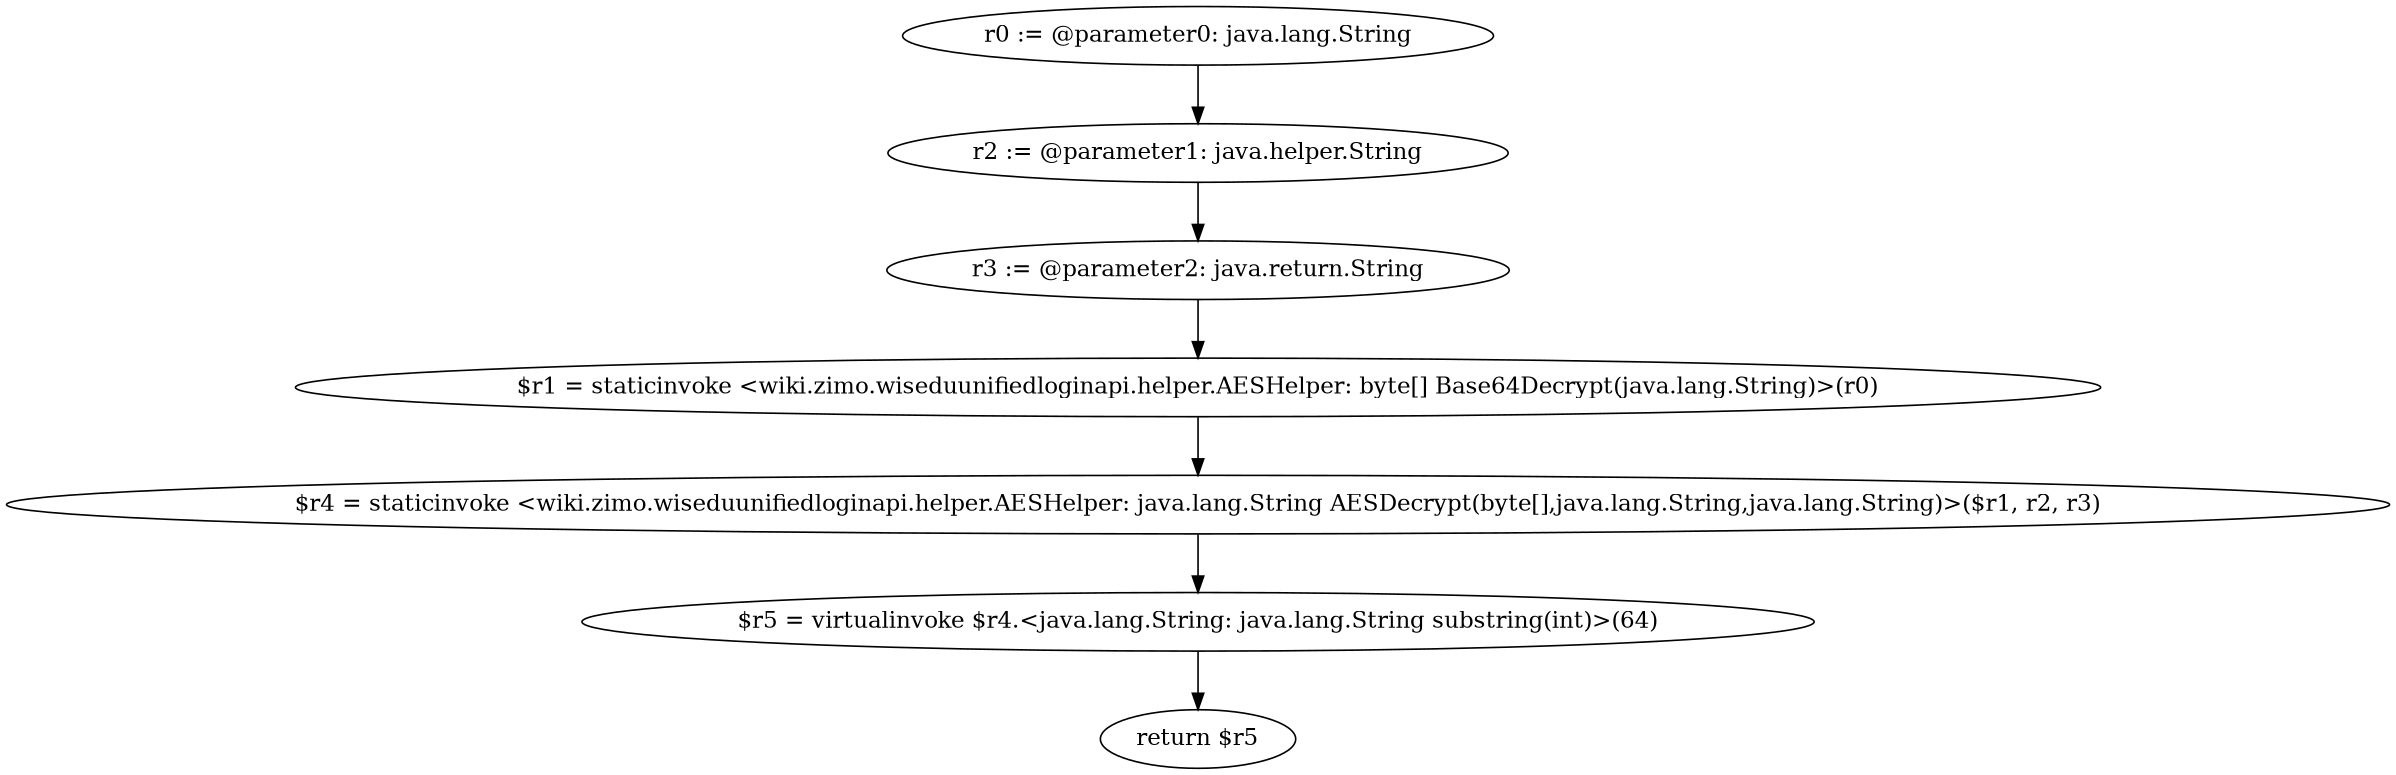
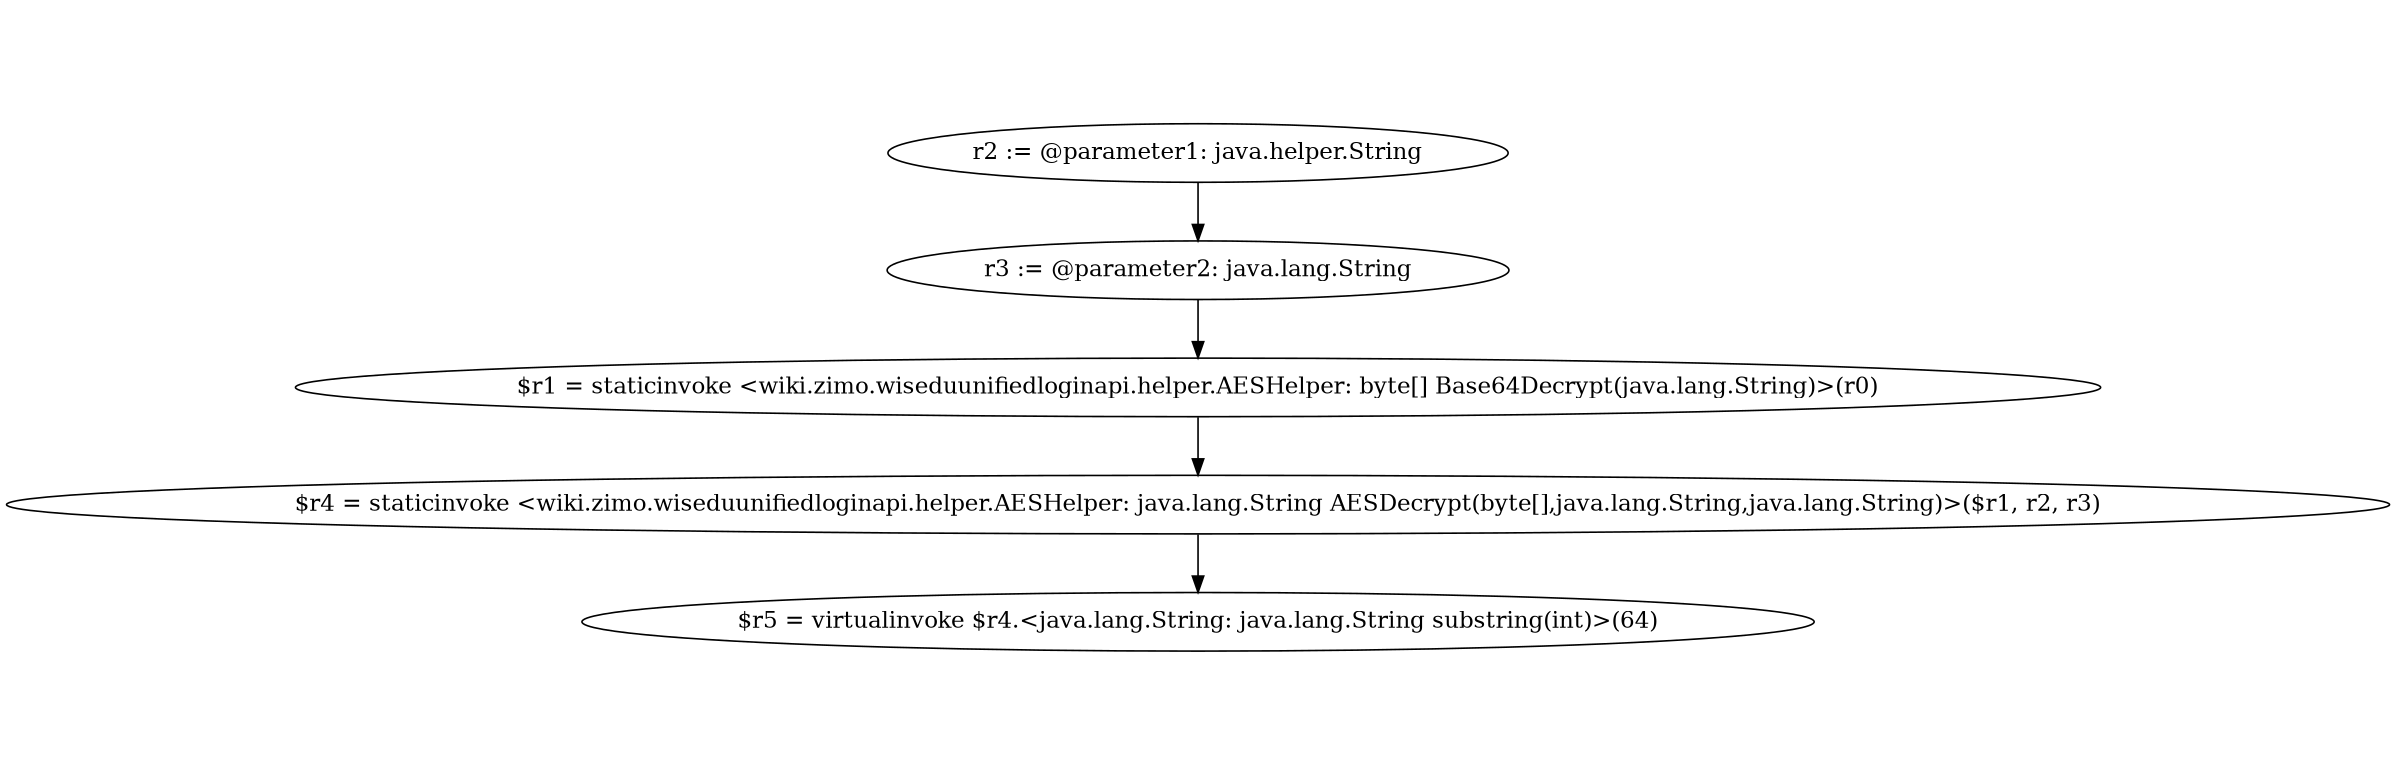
(1198, 36) -> none
(1198, 270) -> (1198, 270)
(1198, 739) -> none
